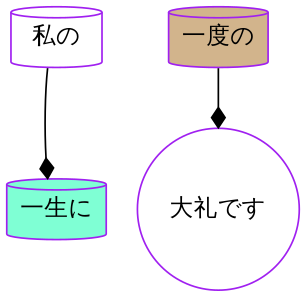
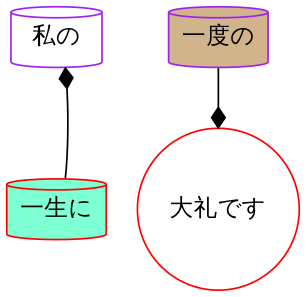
(45, 113) -> (68, 134)
(56, 209) -> (56, 209)
(218, 209) -> (218, 209)
